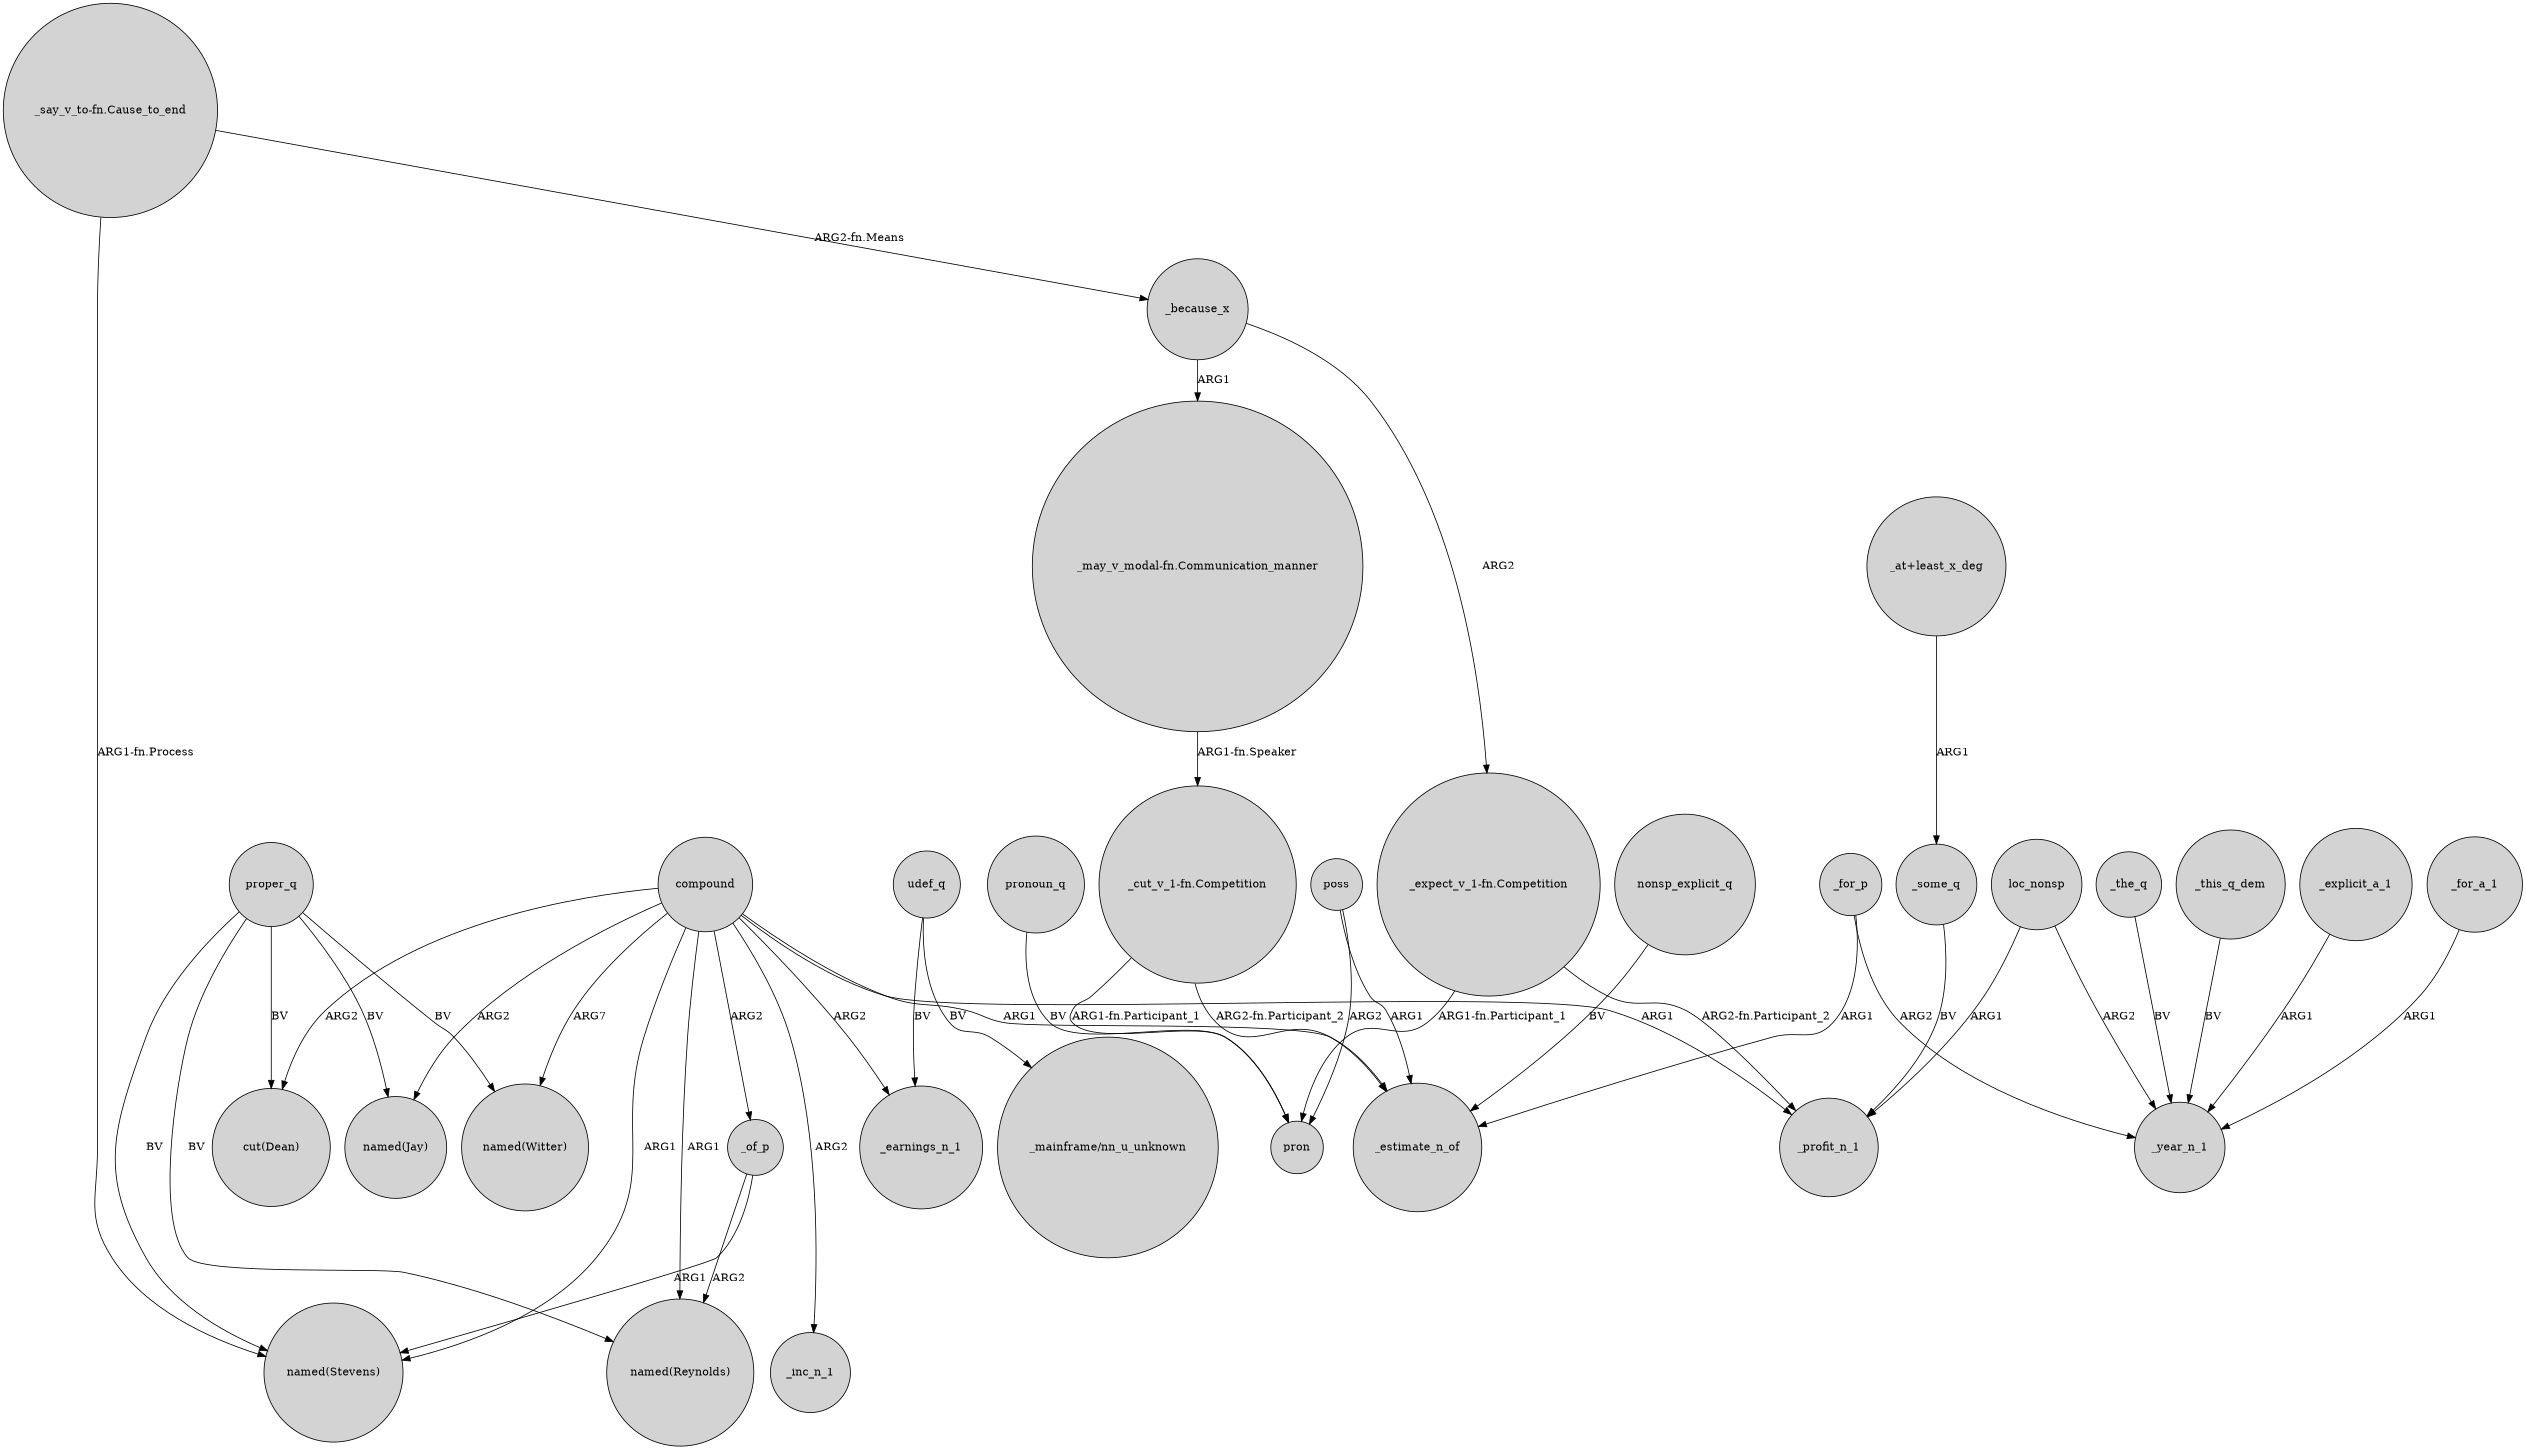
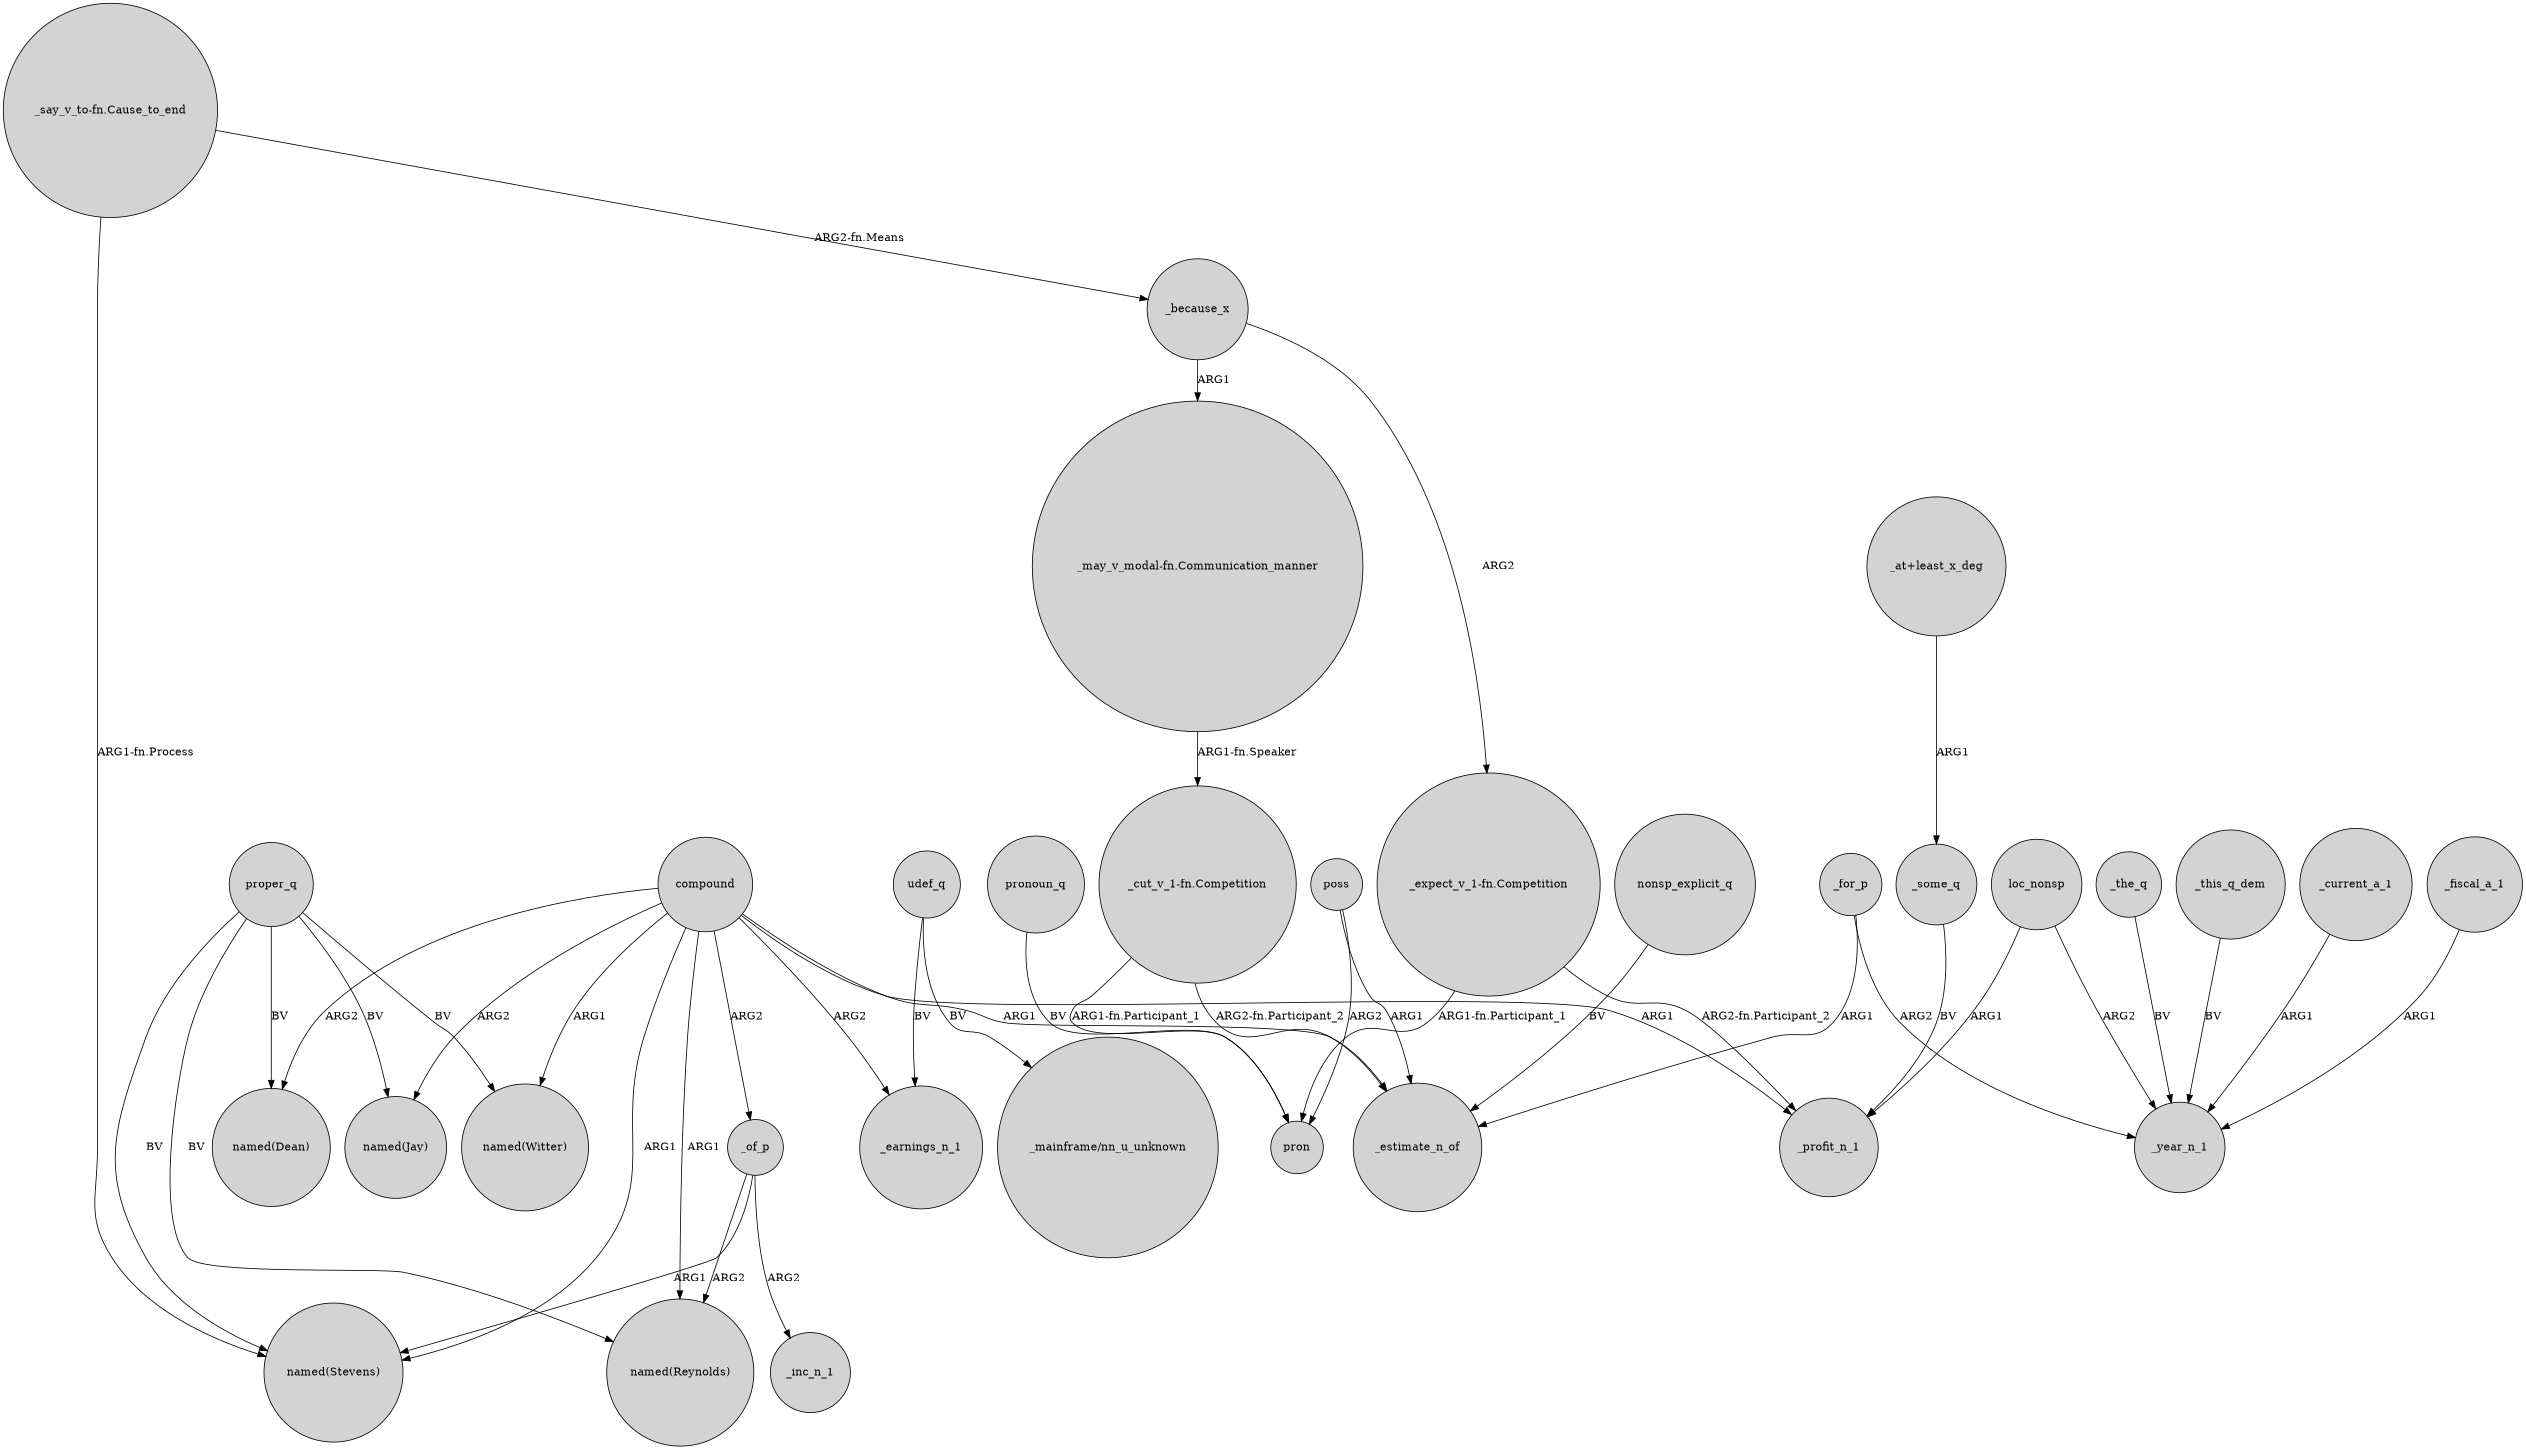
(2356, 885) -> (2356, 885)
(2475, 885) -> (2475, 885)
(590, 1017) -> (590, 1017)
(807, 1116) -> (761, 1255)
(271, 1147) -> (271, 1147)
